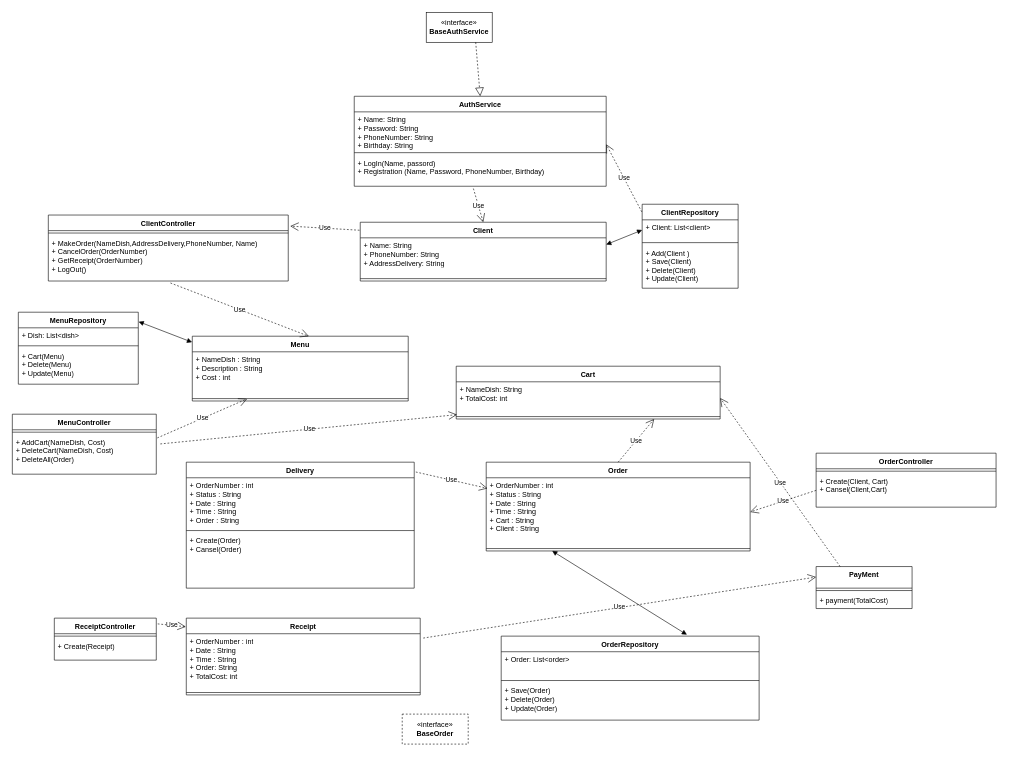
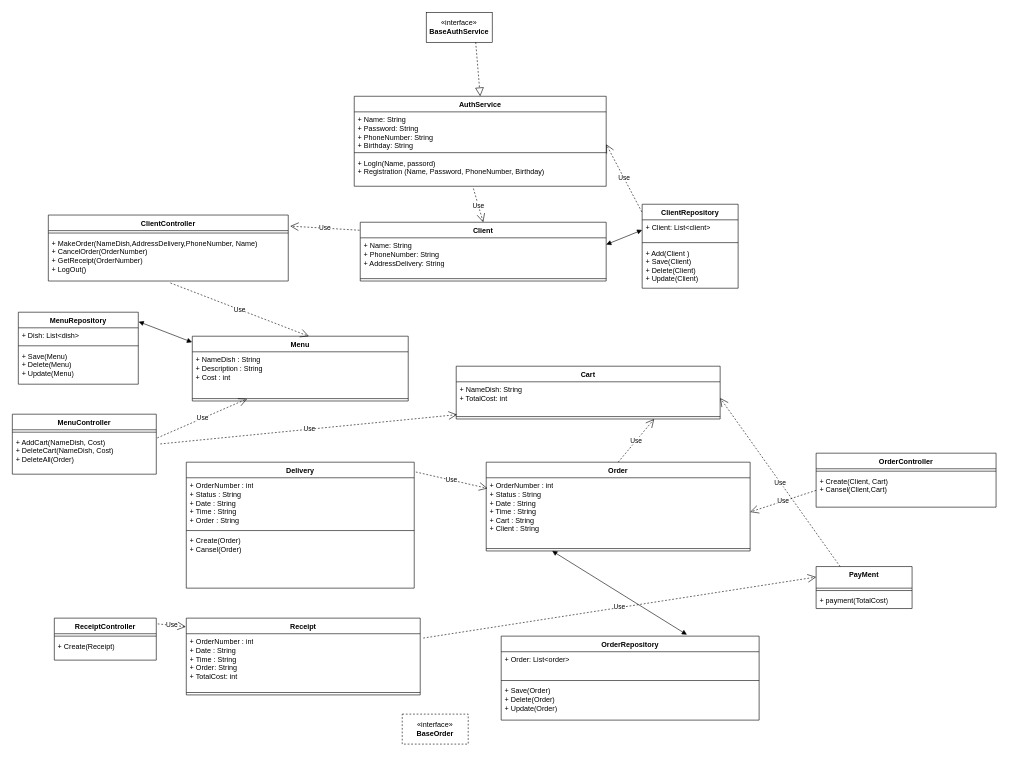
(49, 365) -> (49, 365)
